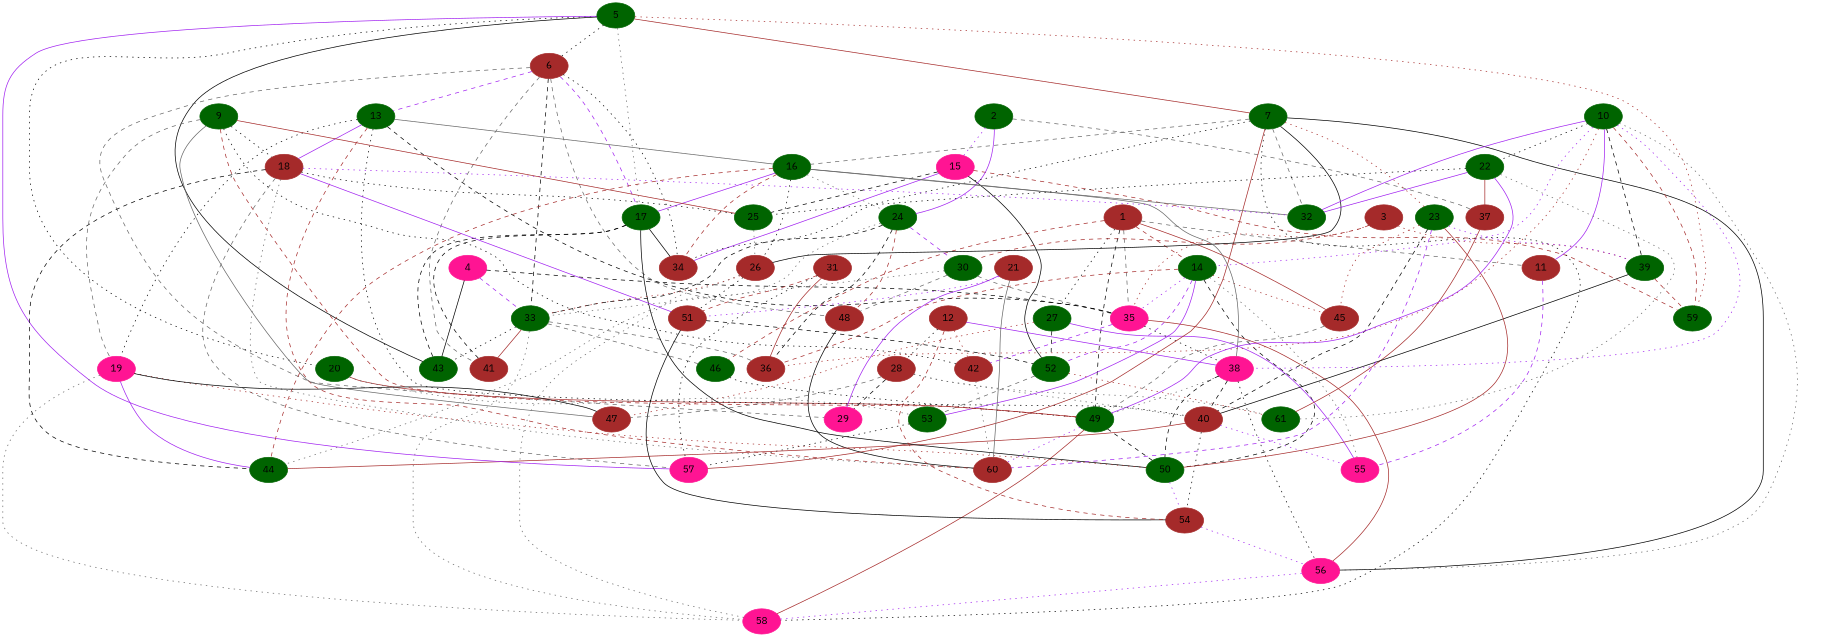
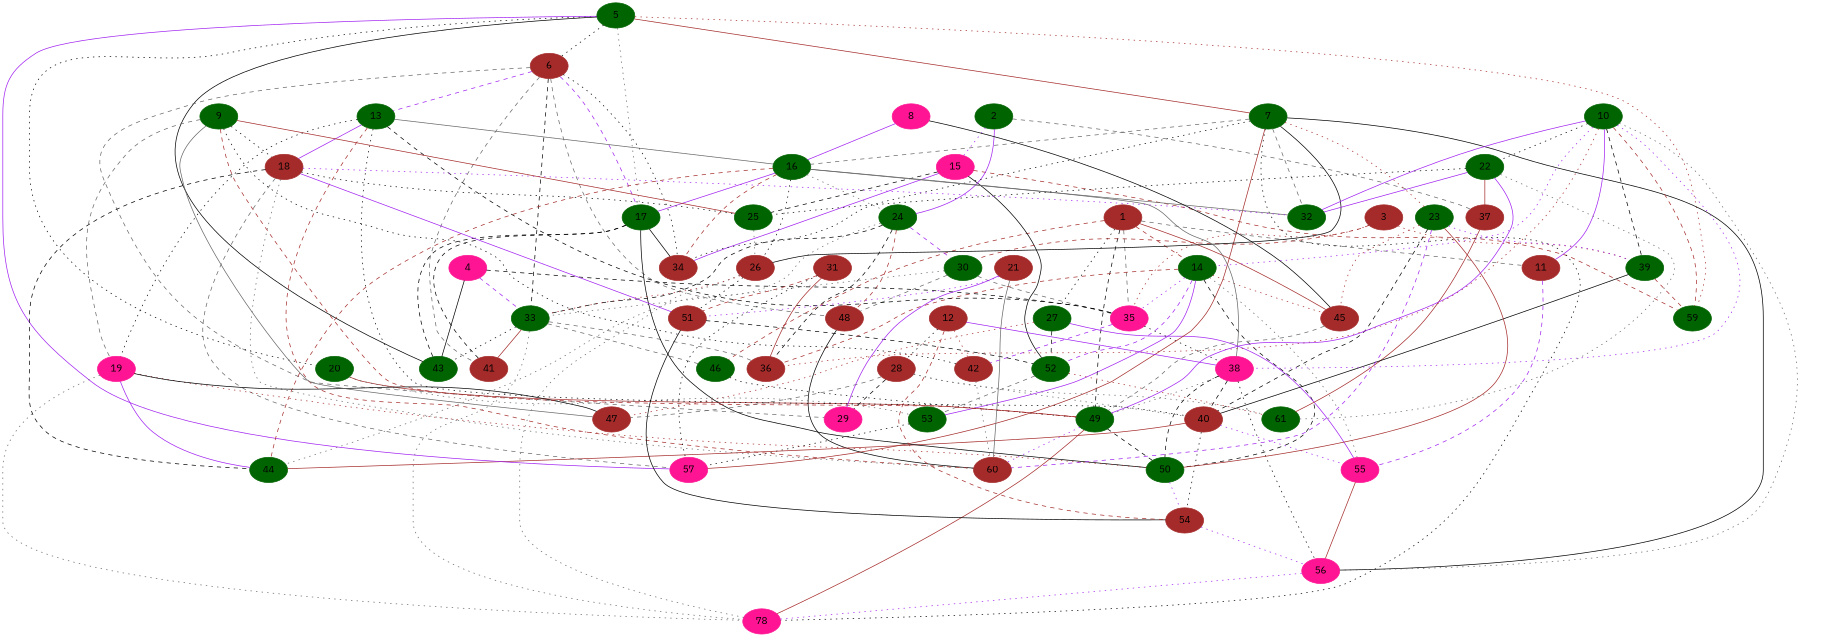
none -> (911, 116)
(1331, 383) -> (1340, 520)
(762, 621) -> (762, 621)
